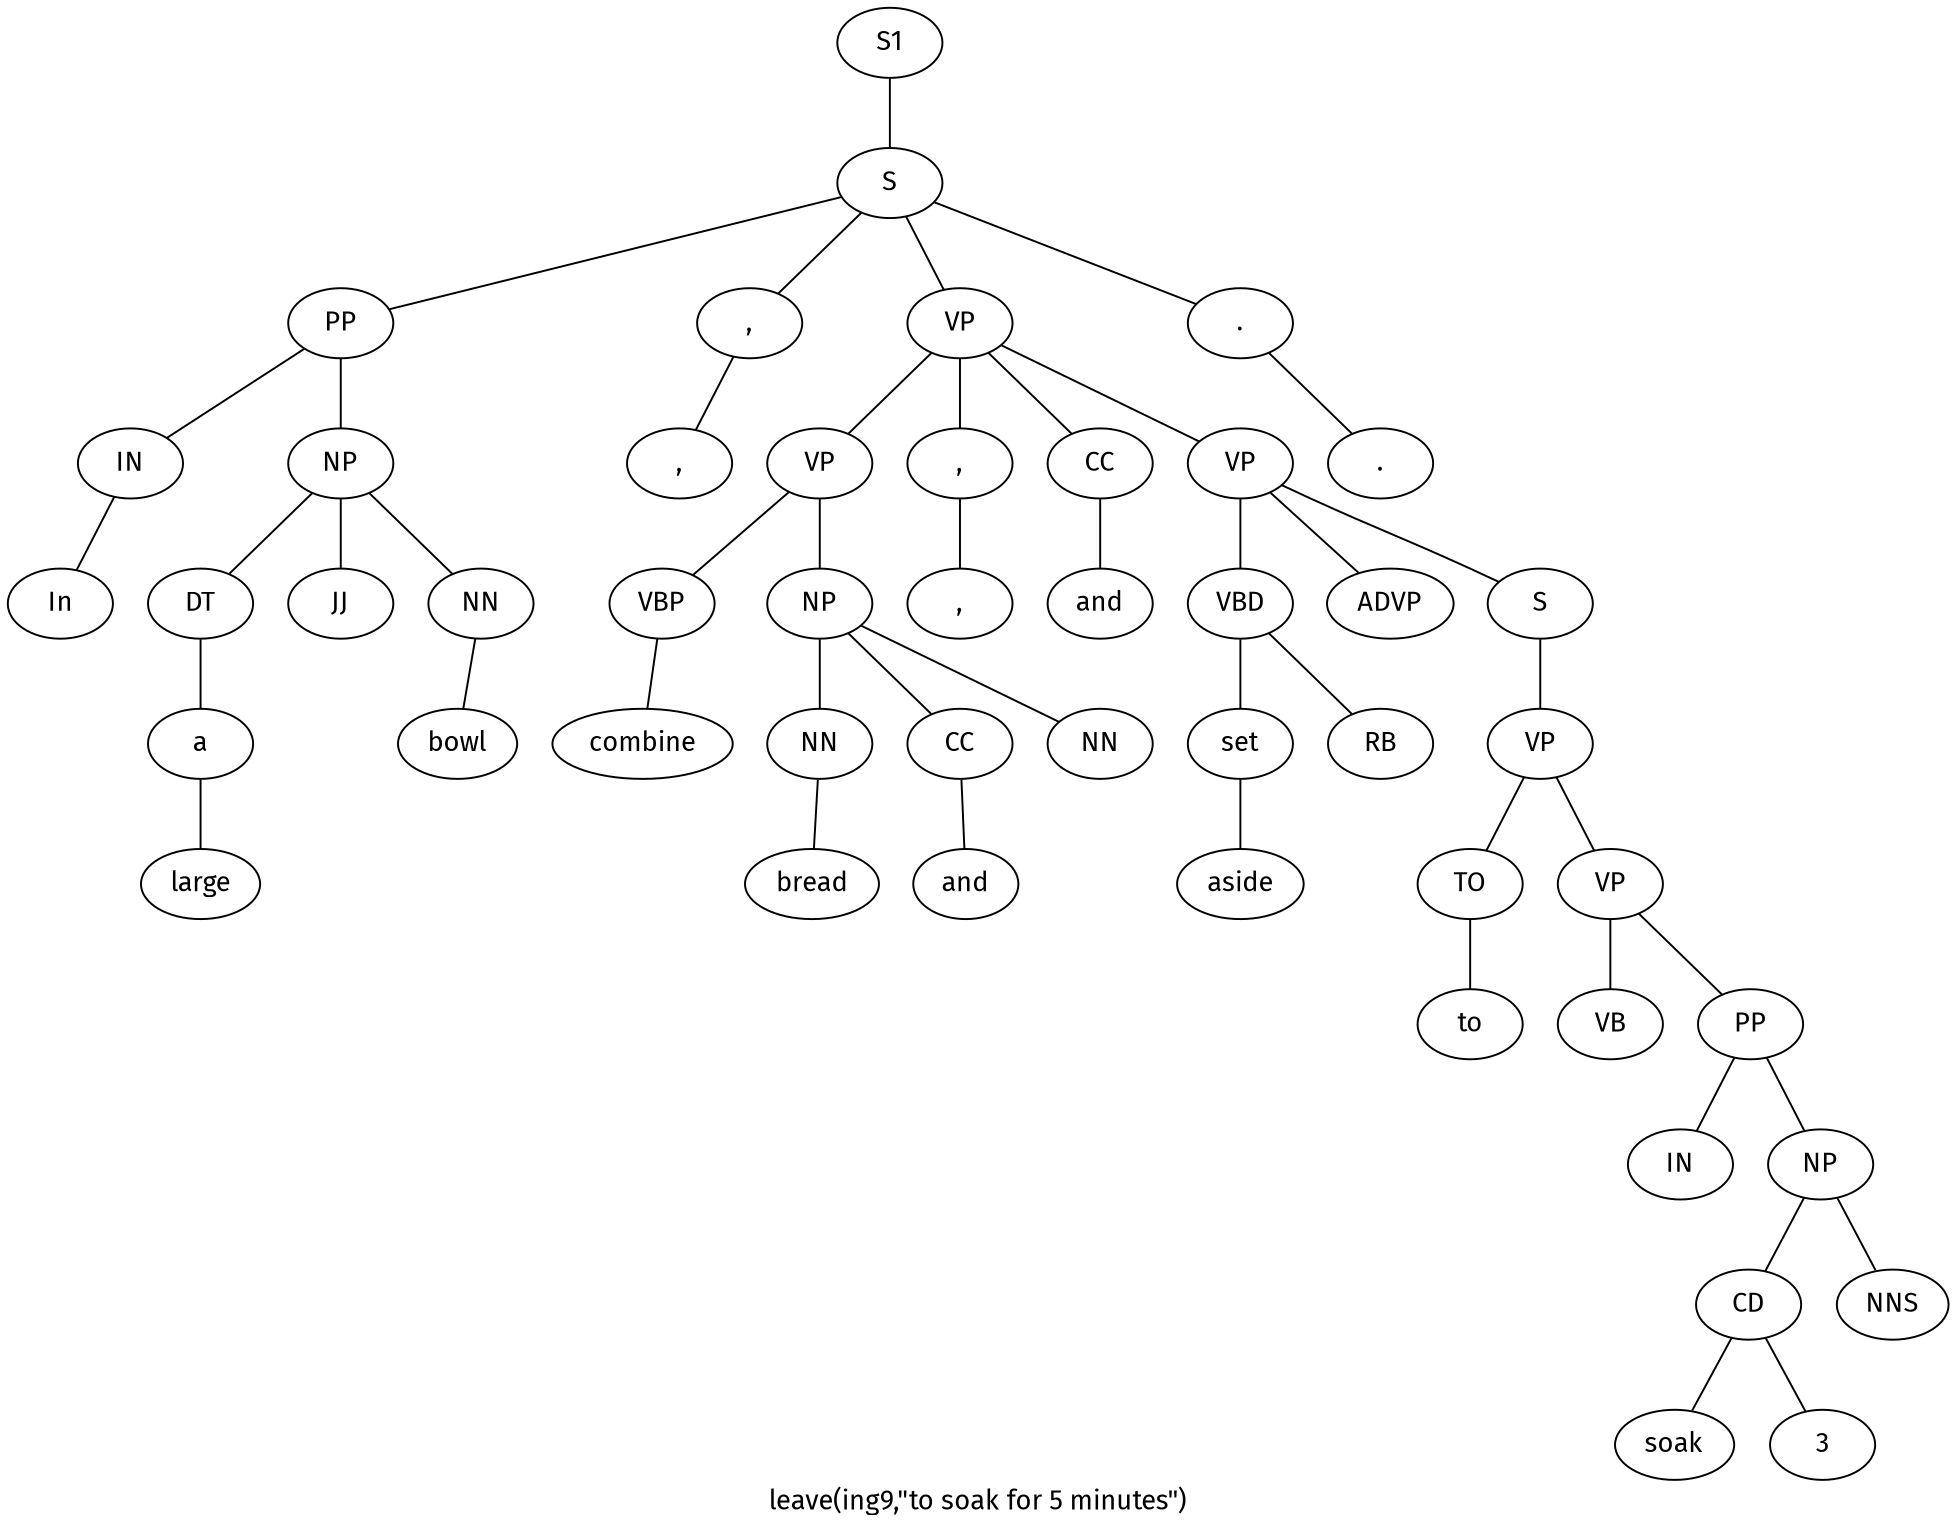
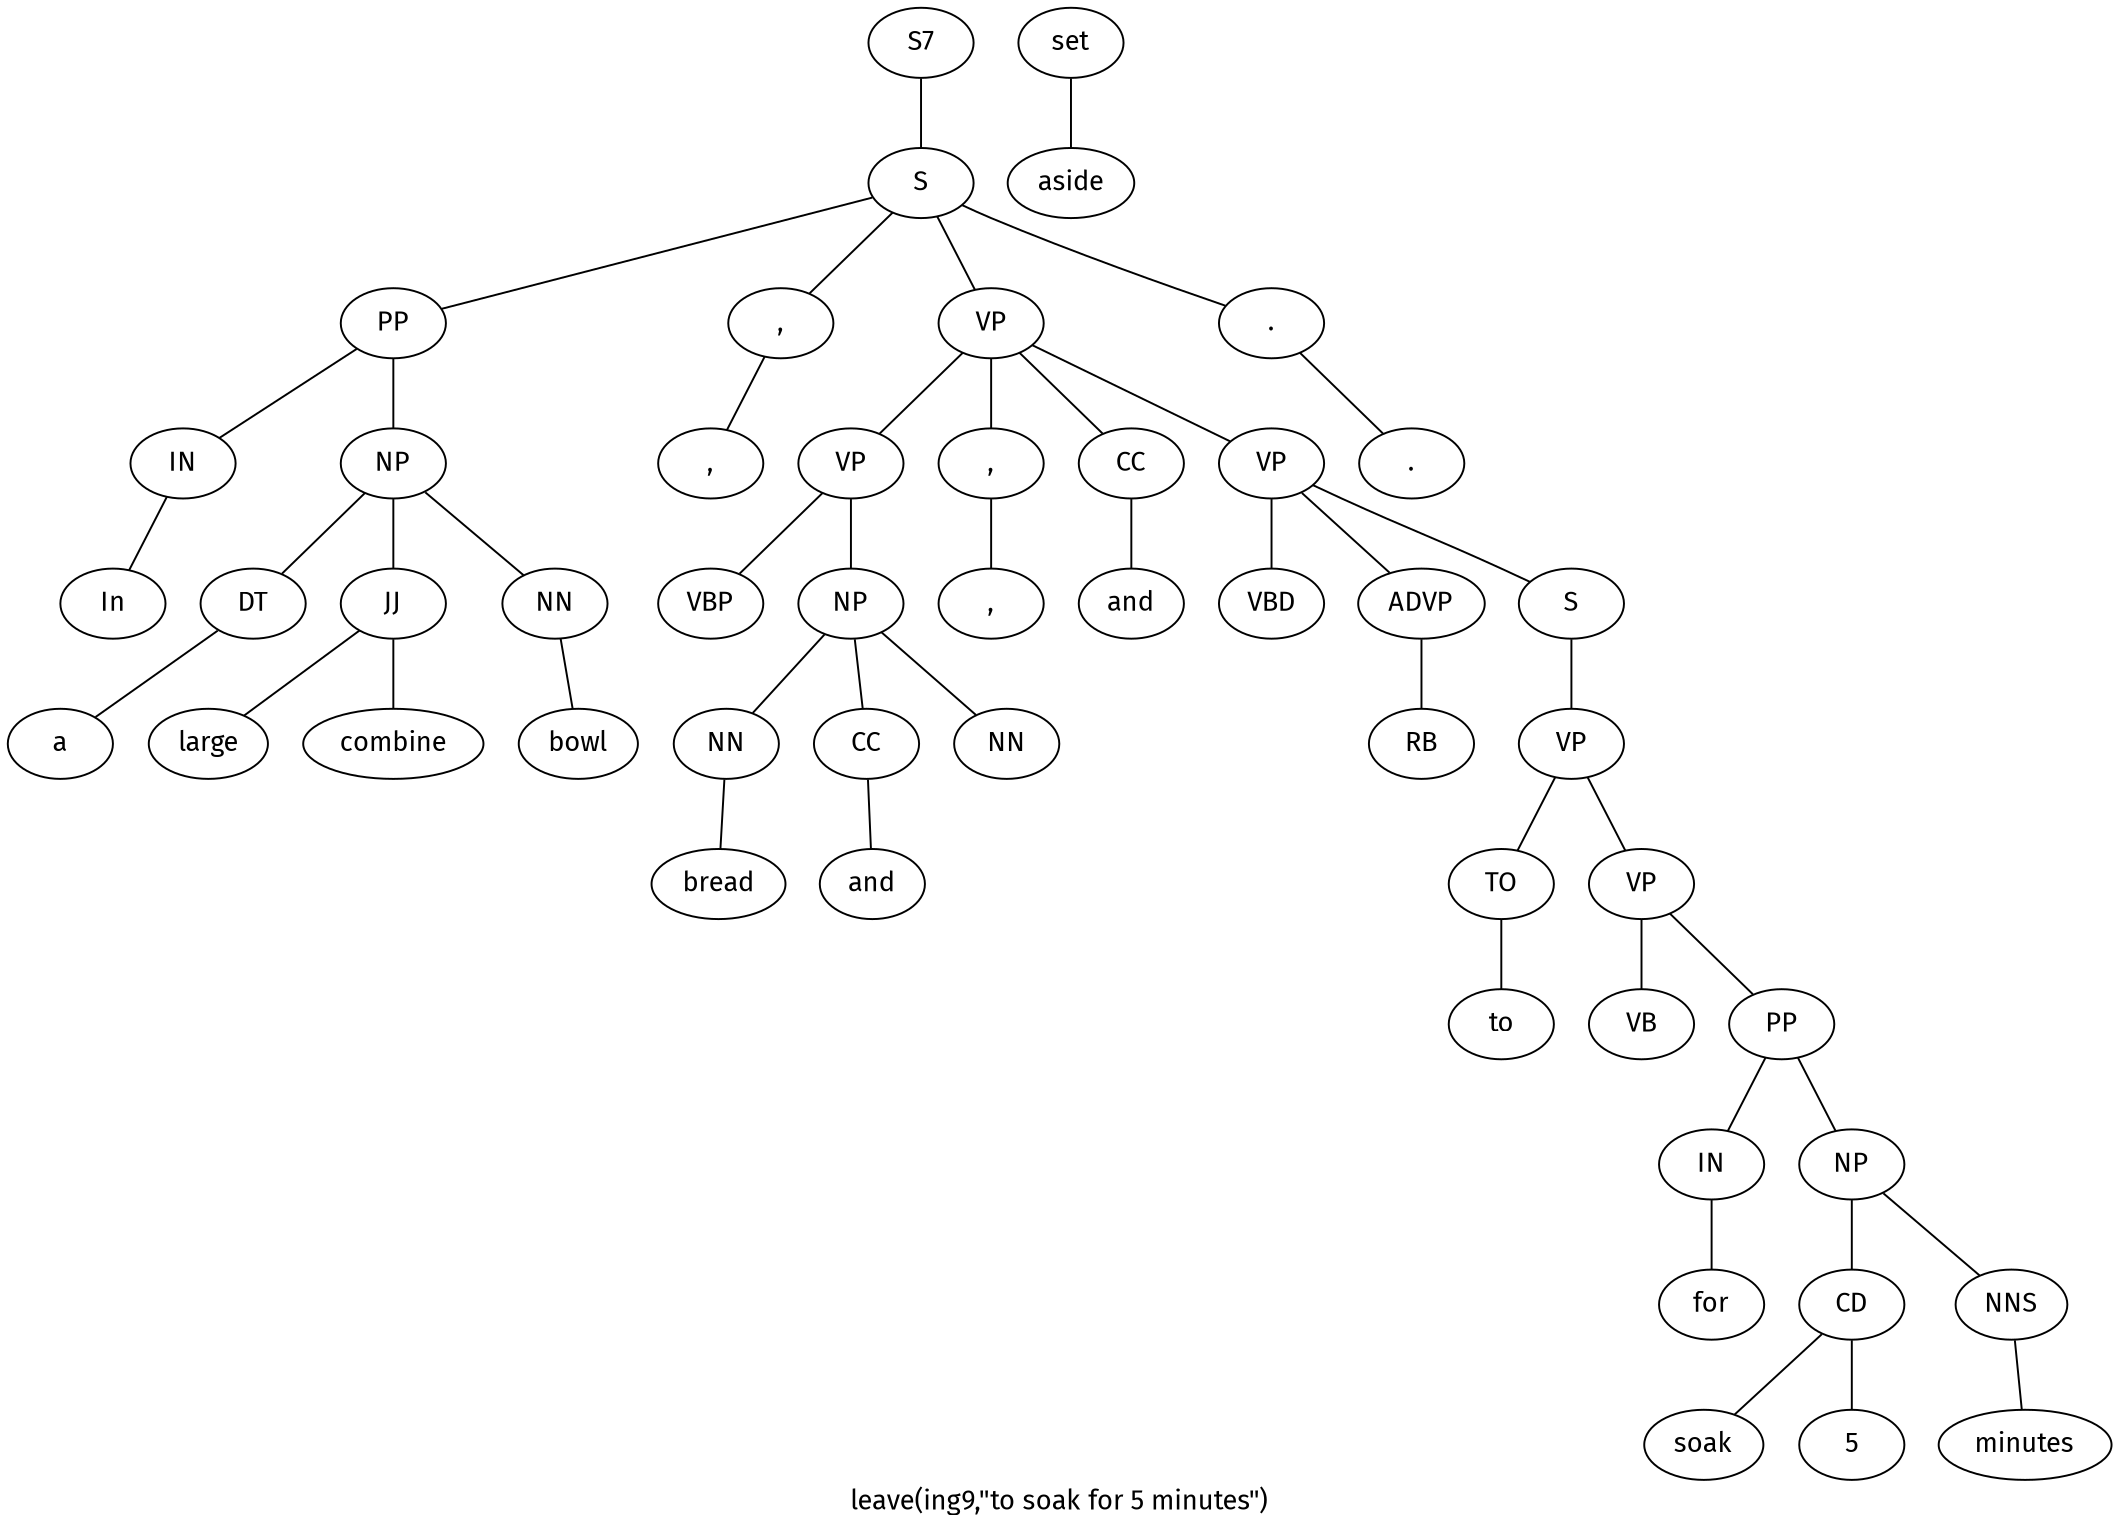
(890, 43) -> (921, 43)
(652, 673) -> (393, 674)
(1240, 674) -> none
(1310, 674) -> (1421, 674)
(201, 814) -> (302, 673)
none -> (1712, 1305)
(1823, 1445) -> (1852, 1445)
none -> (2025, 1445)
